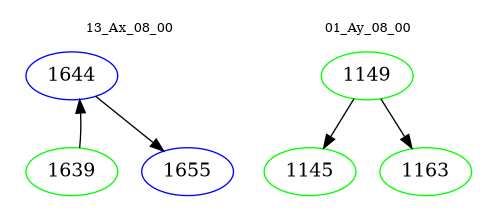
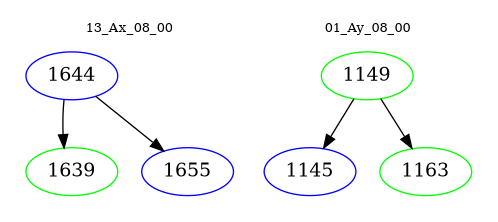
(81, 131) -> (63, 117)
(310, 172) -> (310, 172)
